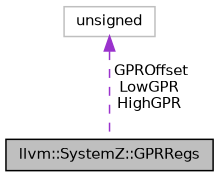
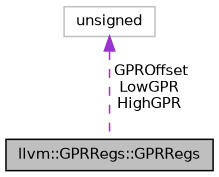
(110, 155) -> (110, 155)
